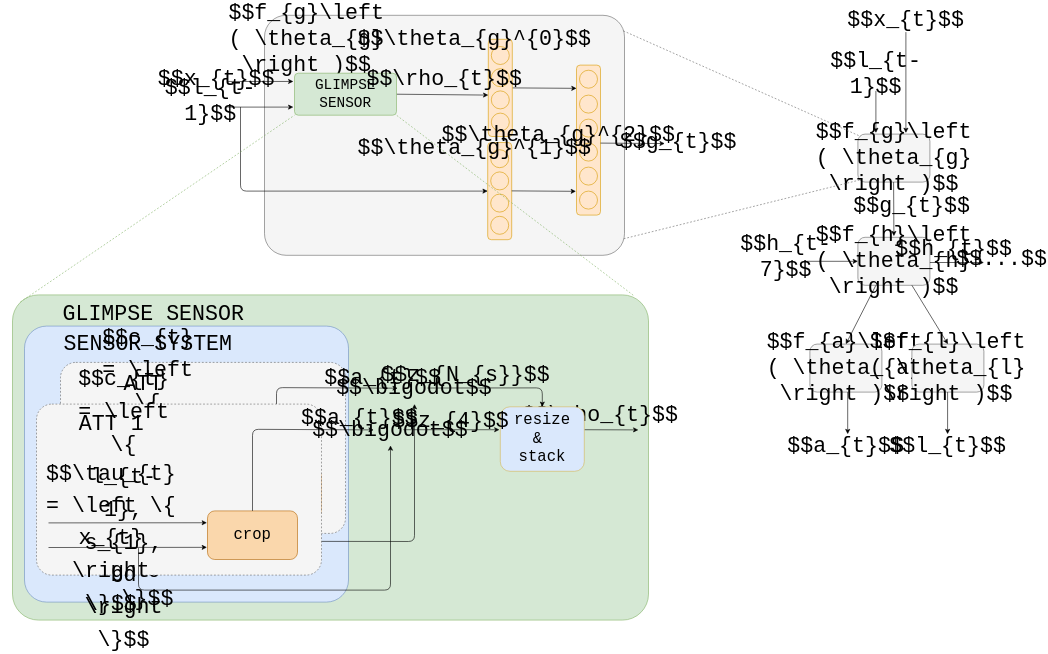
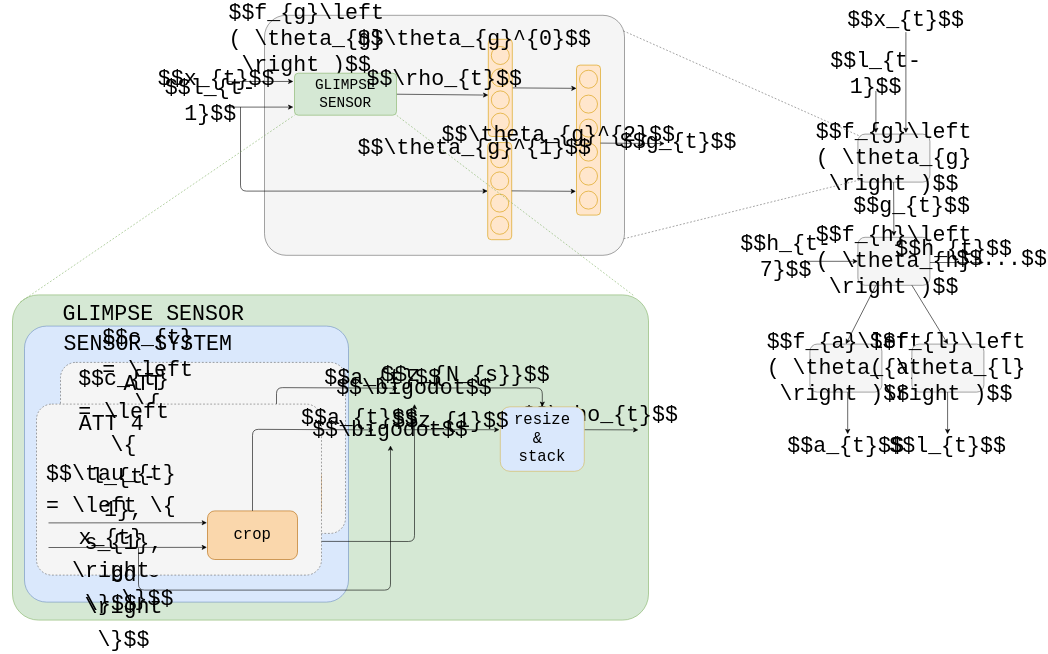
(451, 418) -> (451, 418)
(111, 425) -> (111, 425)
